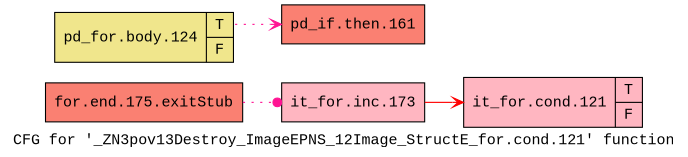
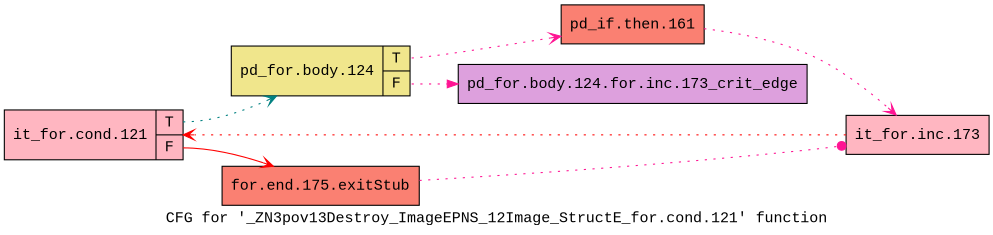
none -> (803, 52)
none -> (633, 84)
(439, 102) -> (520, 135)
none -> (226, 116)
none -> (224, 152)
